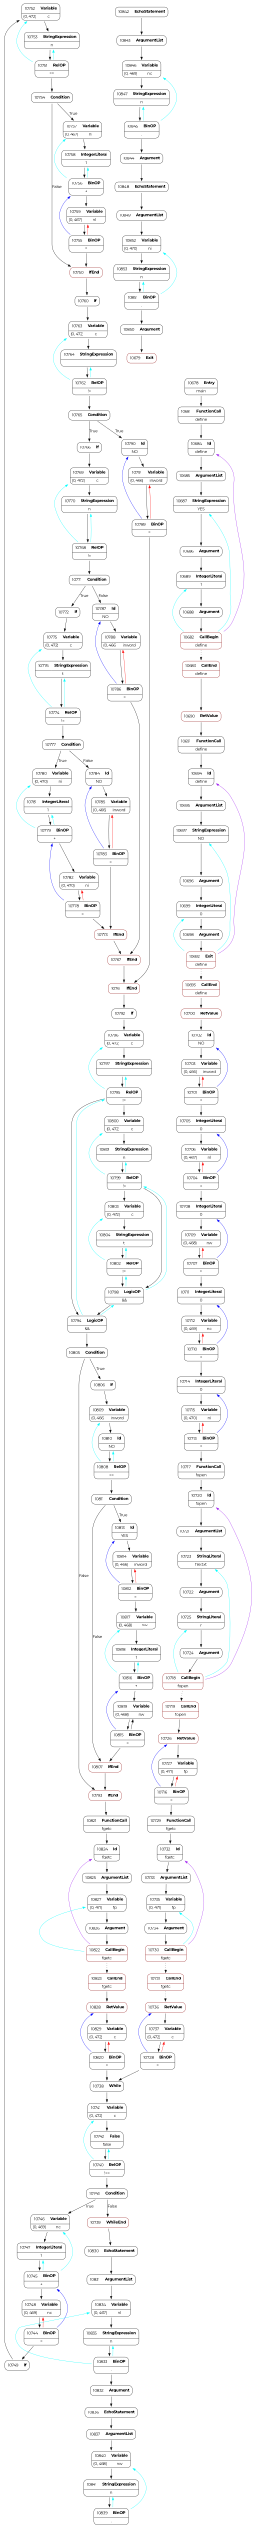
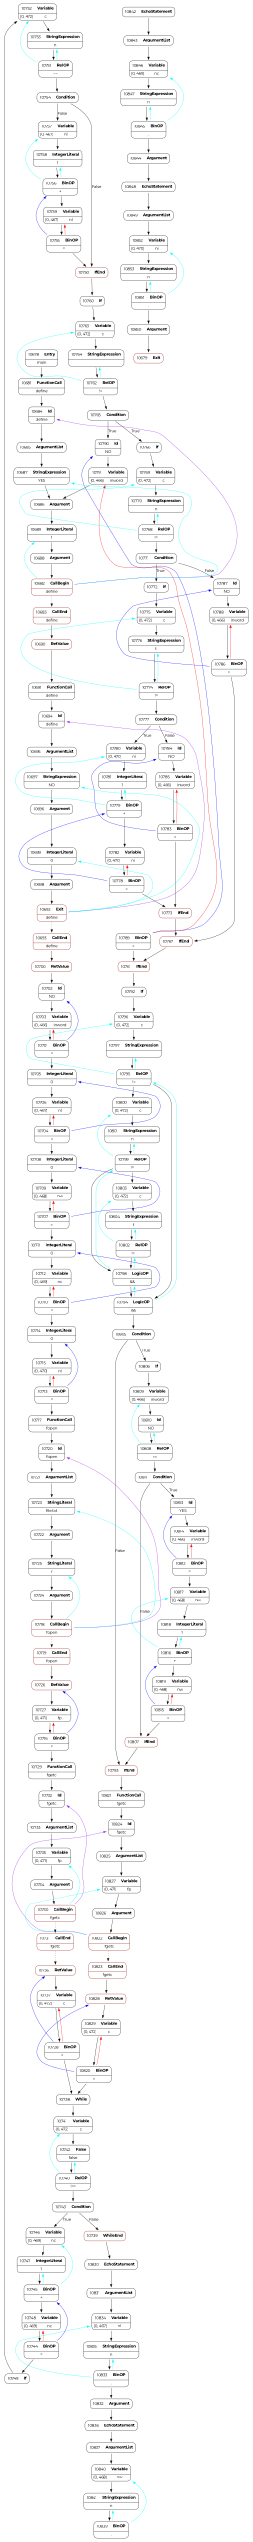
(73, 114) -> (62, 114)
(147, 501) -> (78, 491)
(132, 1726) -> (171, 1701)
